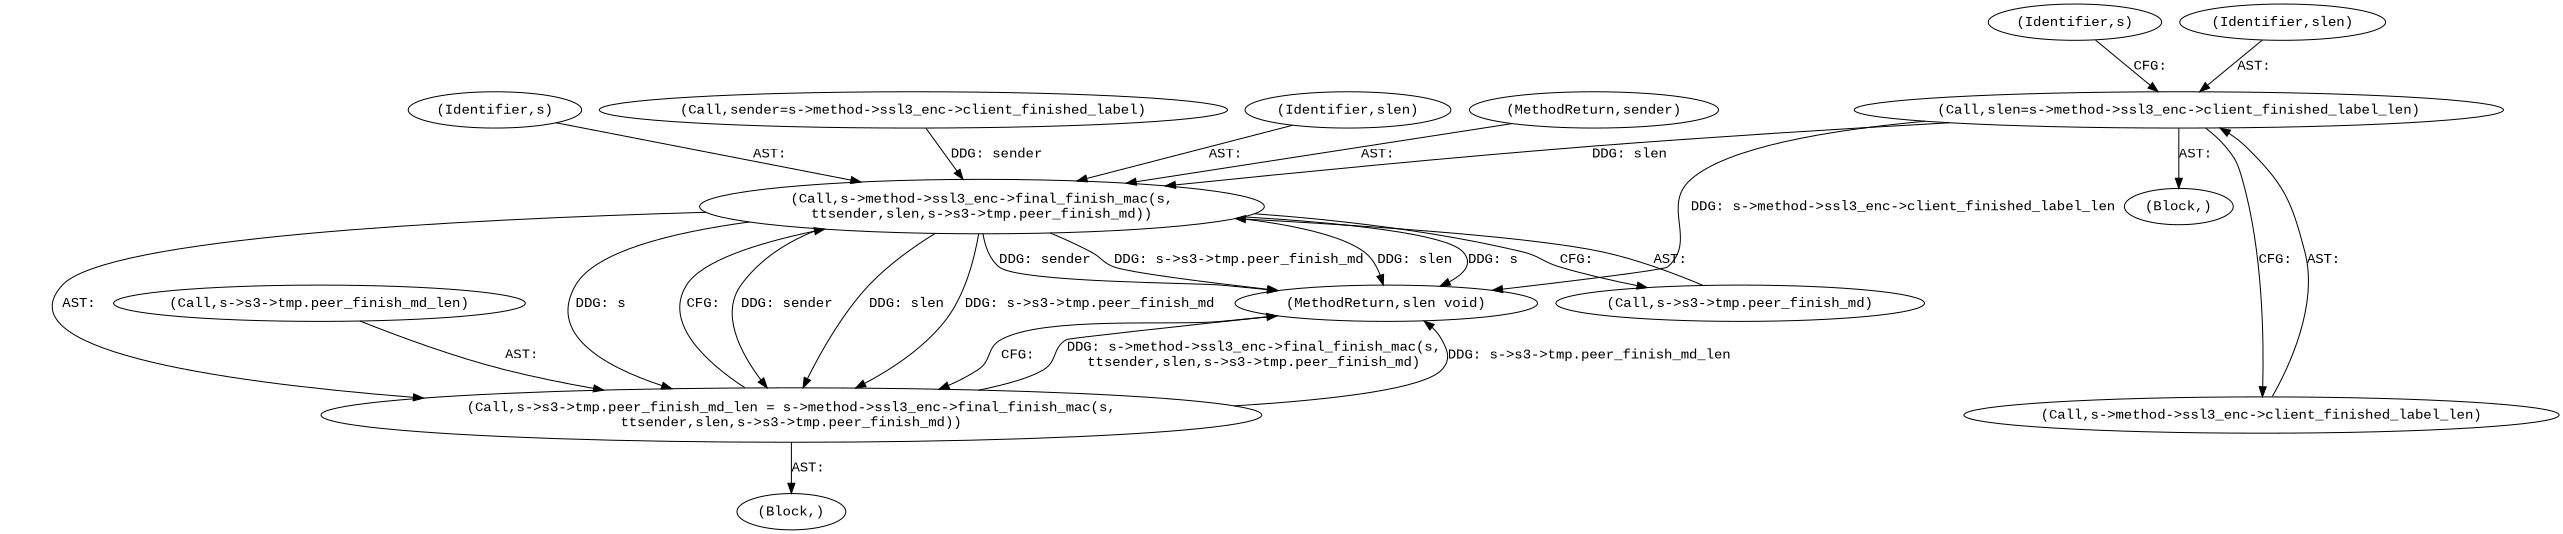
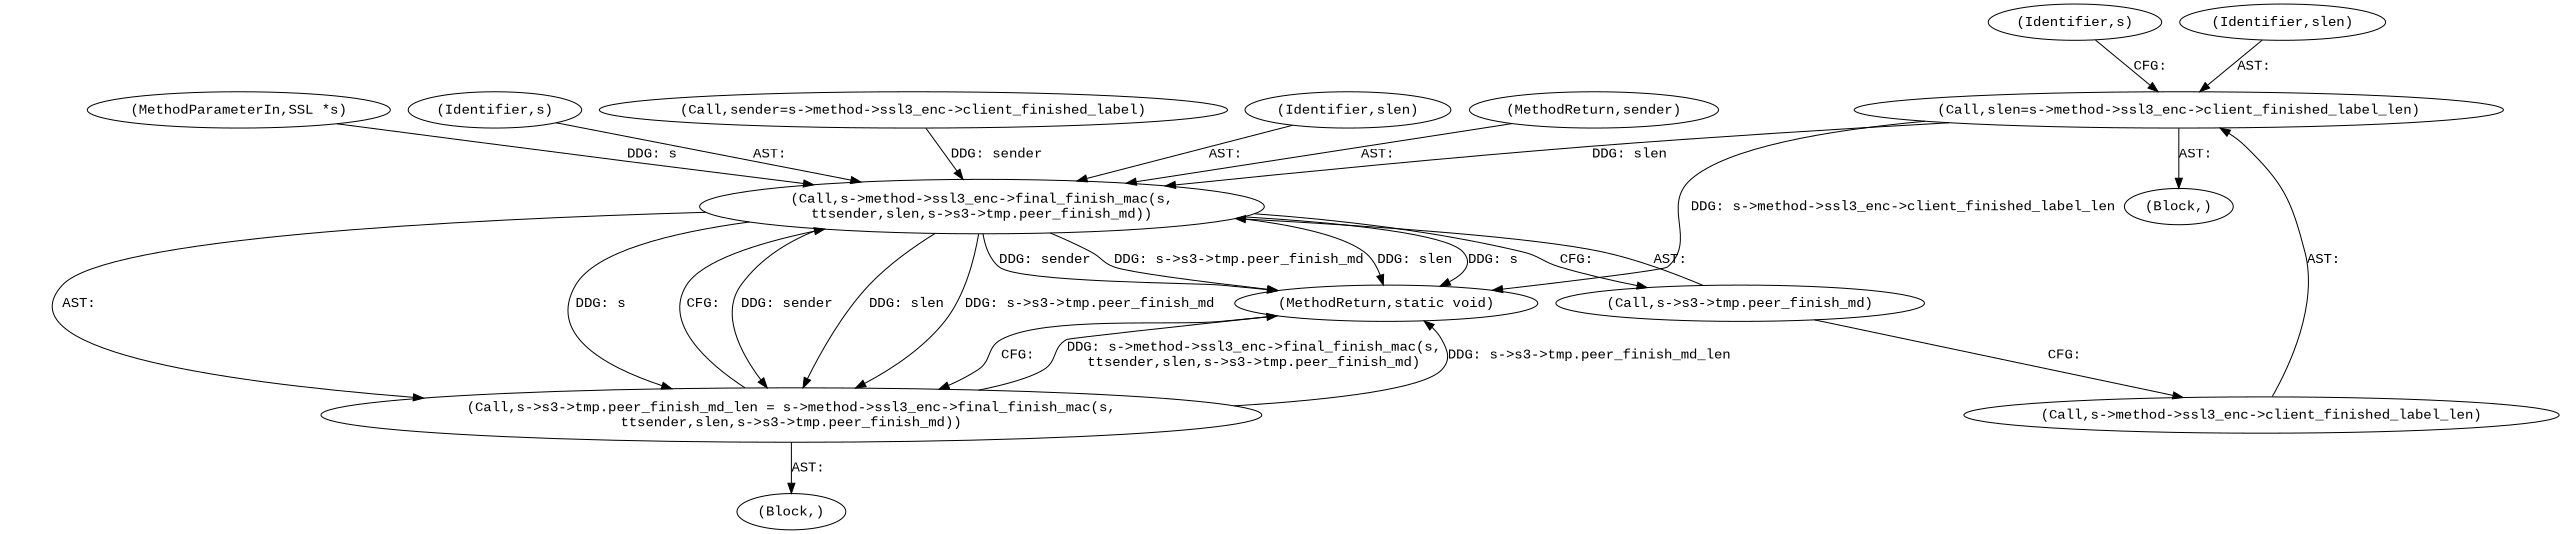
none -> (239, 110)
(2256, 250) -> (1994, 358)
(319, 303) -> none
(1386, 303) -> (1386, 303)
